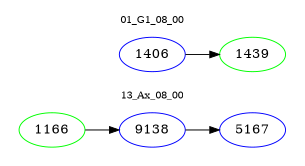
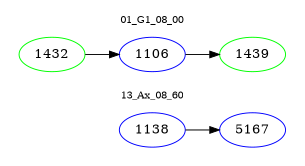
none -> (52, 54)
(152, 54) -> (152, 54)
(152, 96) -> (152, 96)
(52, 130) -> none
(152, 130) -> (152, 130)
